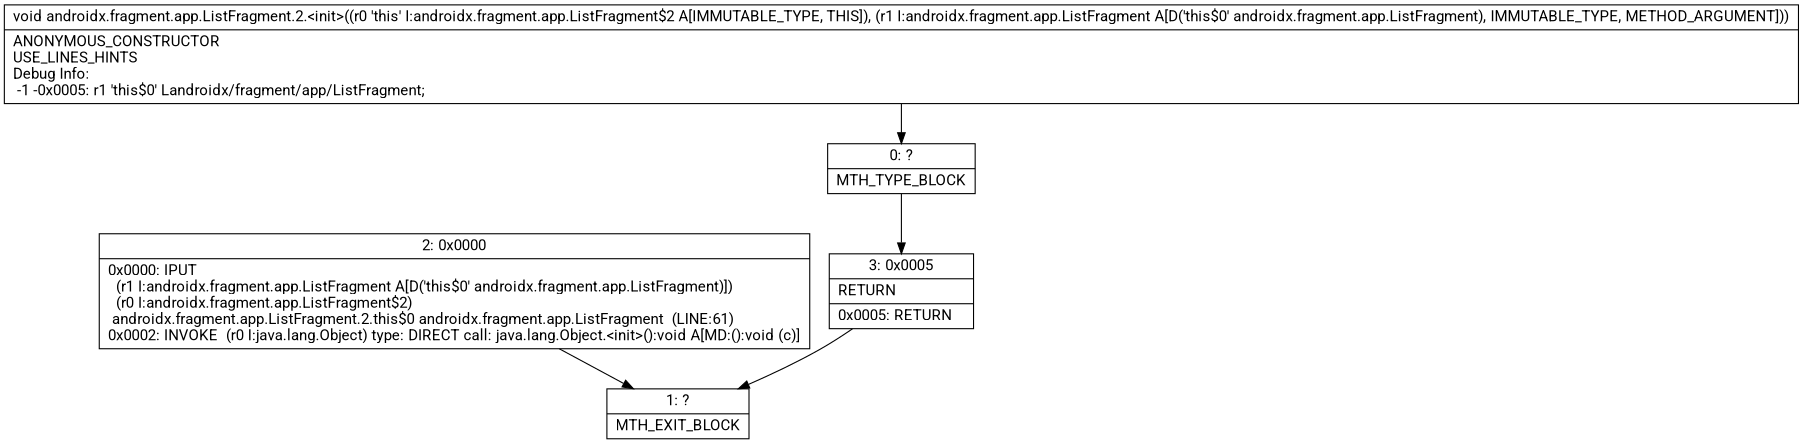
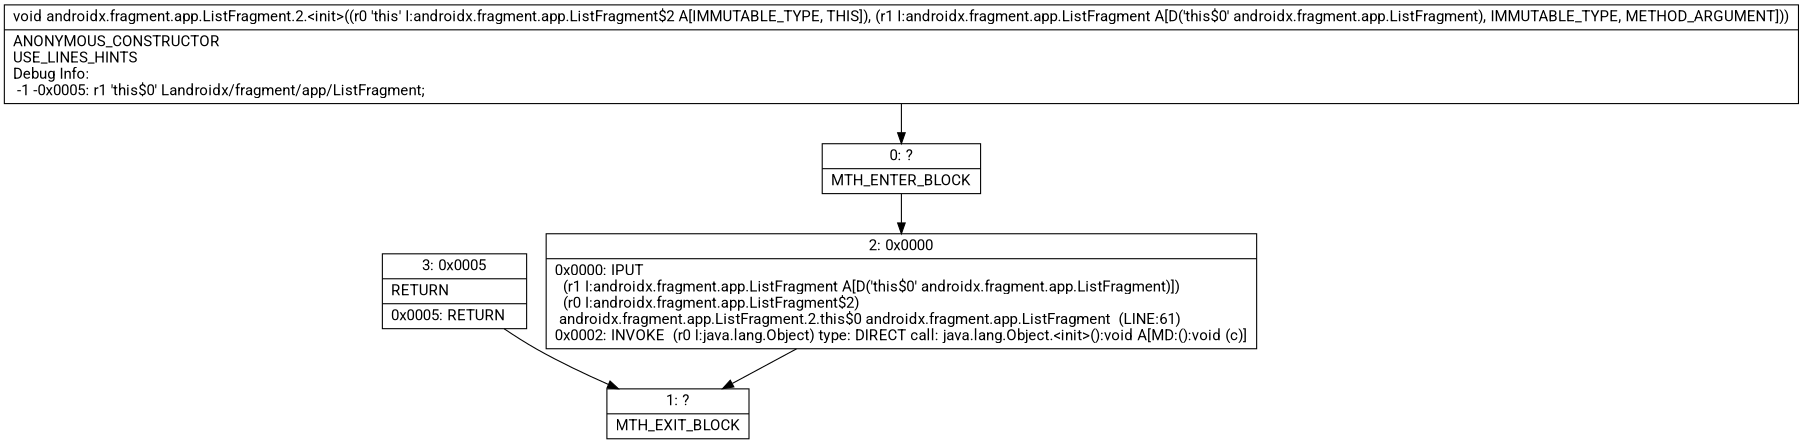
(901, 181) -> (901, 181)
(901, 218) -> (901, 208)
